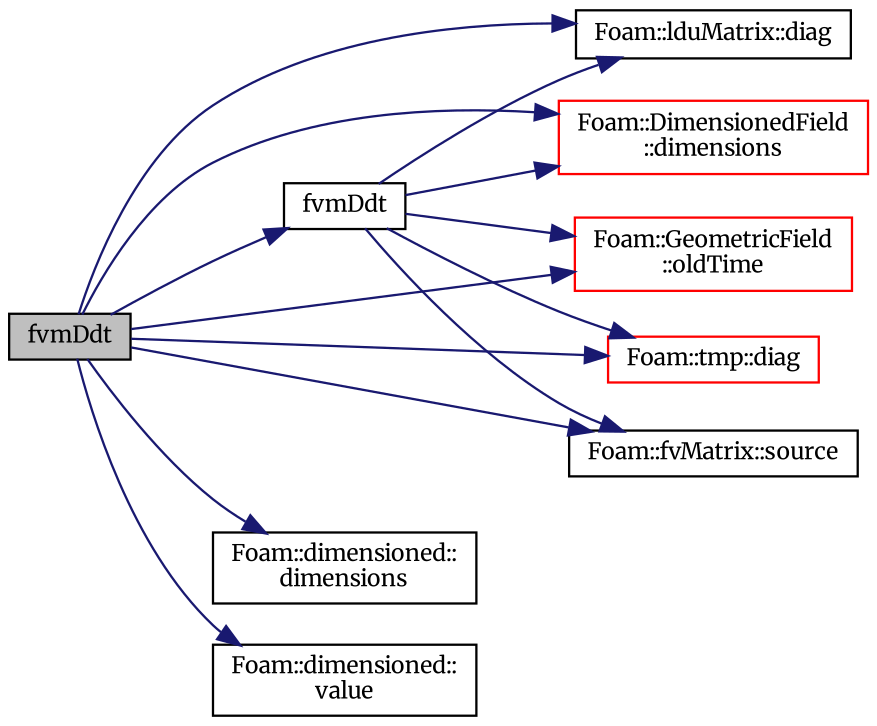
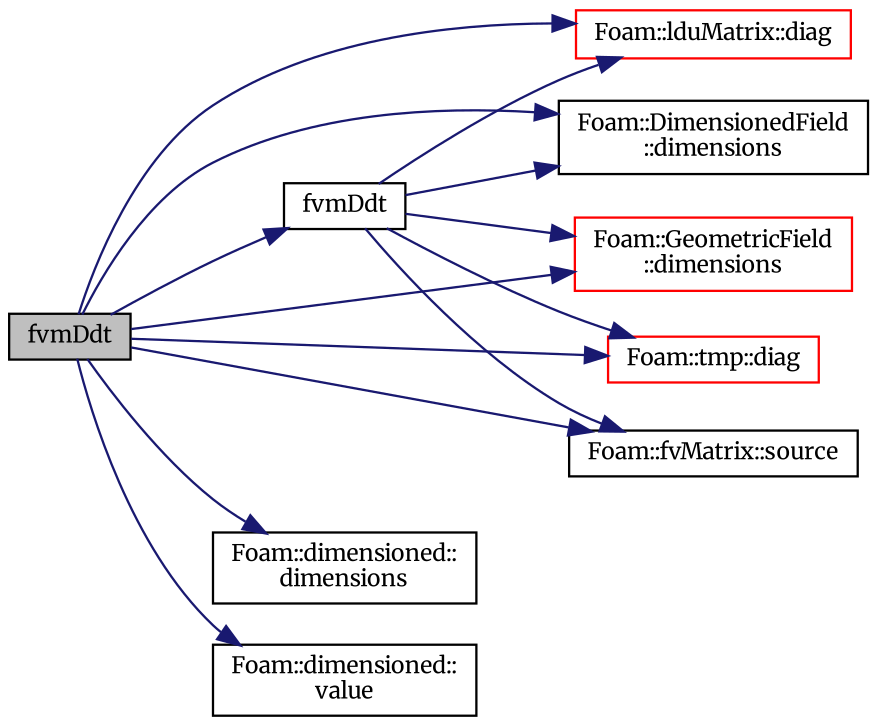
(713, 34) -> (713, 34)
(713, 137) -> (713, 137)
(713, 254) -> (713, 254)
